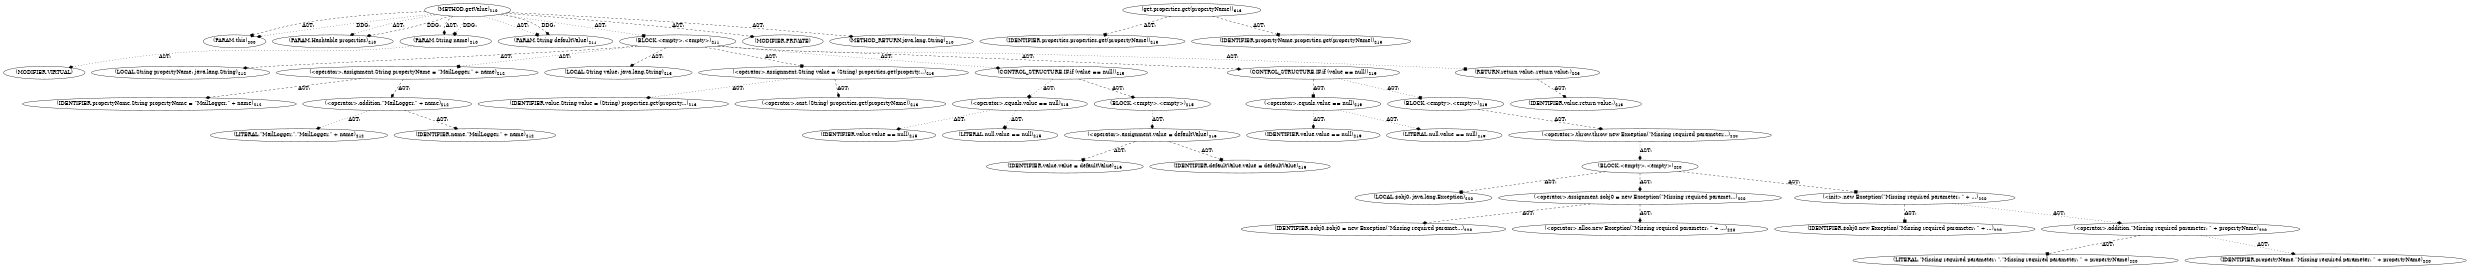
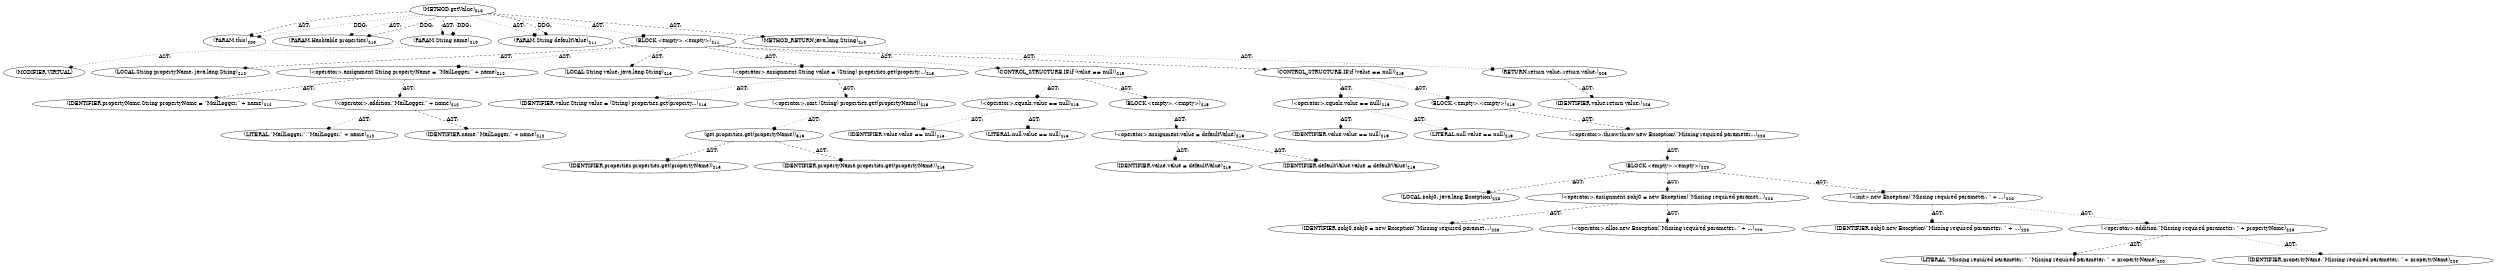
(783, 41) -> none
(1619, 103) -> (1647, 103)
none -> (804, 119)
